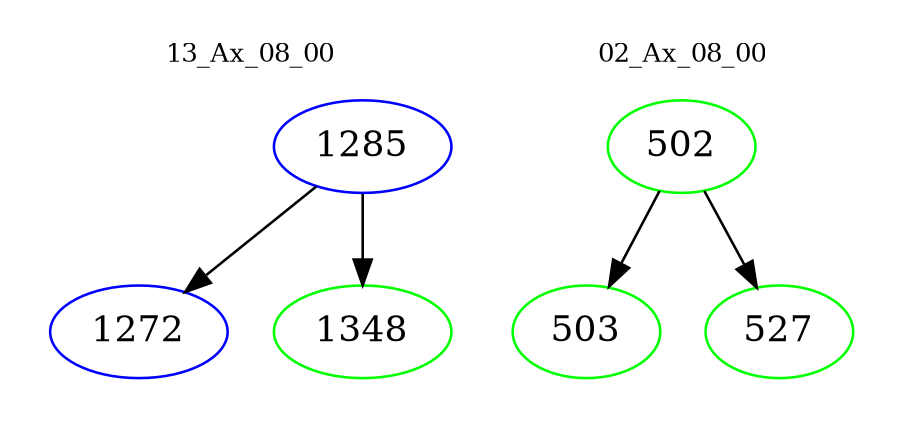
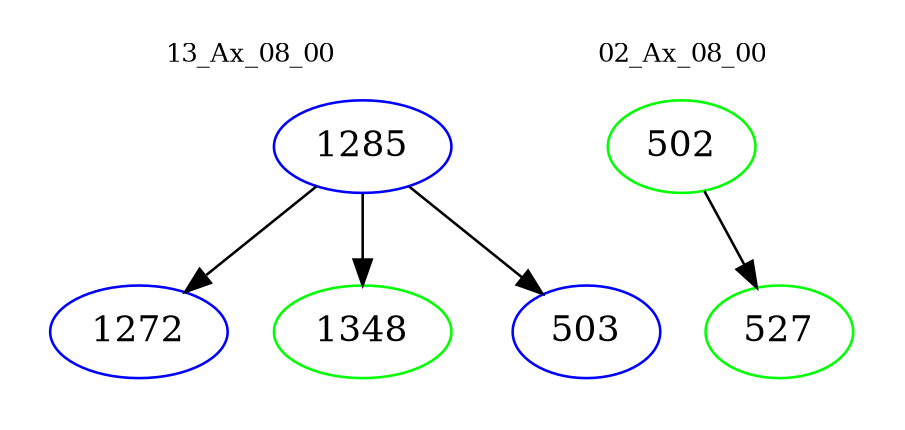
(640, 227) -> (454, 223)
(586, 332) -> (586, 332)
